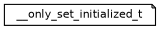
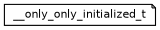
(80, 15) -> (80, 15)
